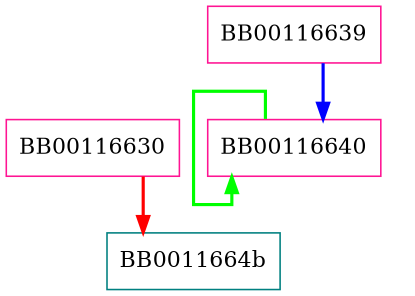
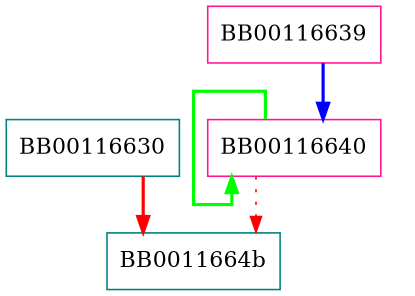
(93, 148) -> (93, 148)
none -> (256, 197)
